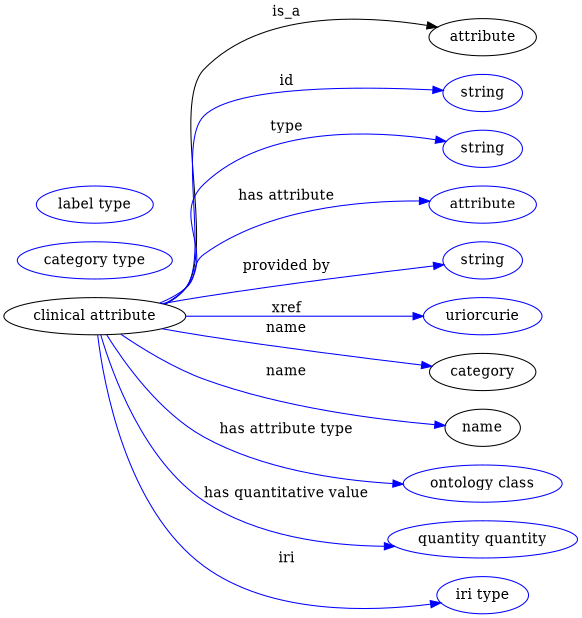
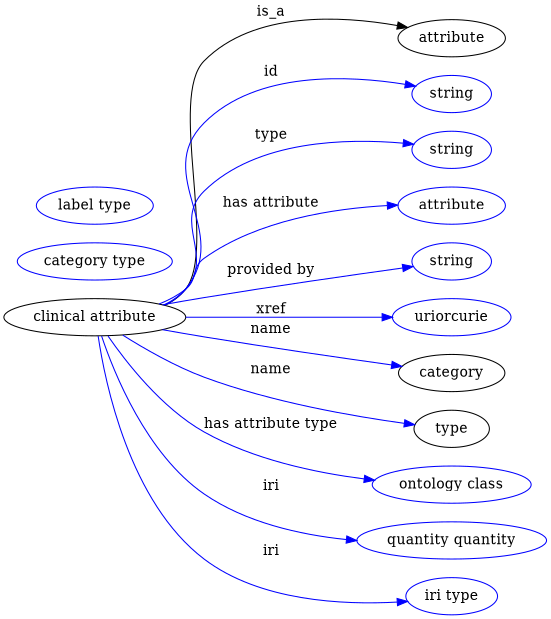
(483, 428) -> (452, 429)
(287, 493) -> (271, 486)
